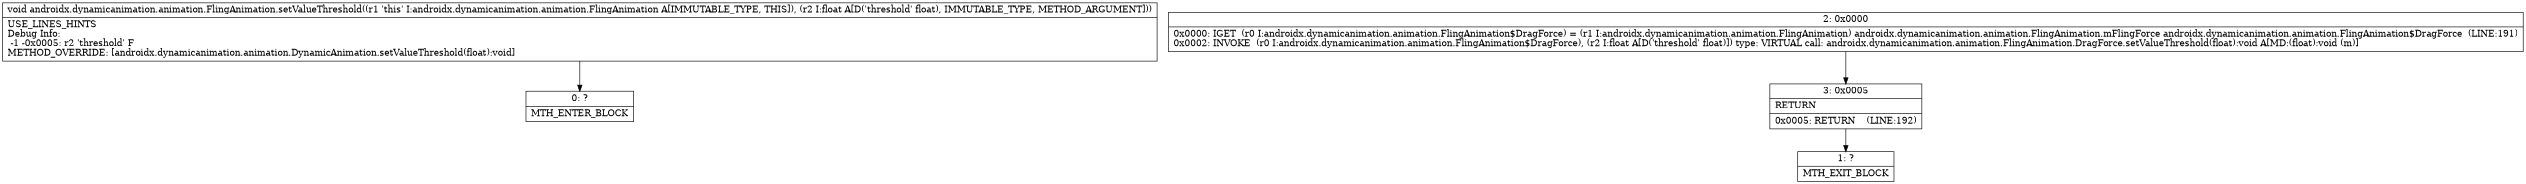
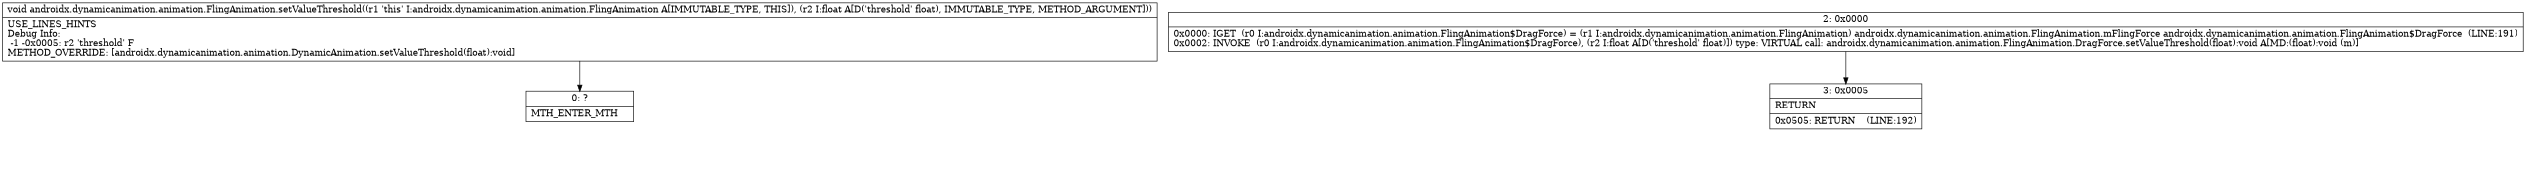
(580, 114) -> (574, 114)
(1846, 121) -> (1846, 121)
(1846, 167) -> none
